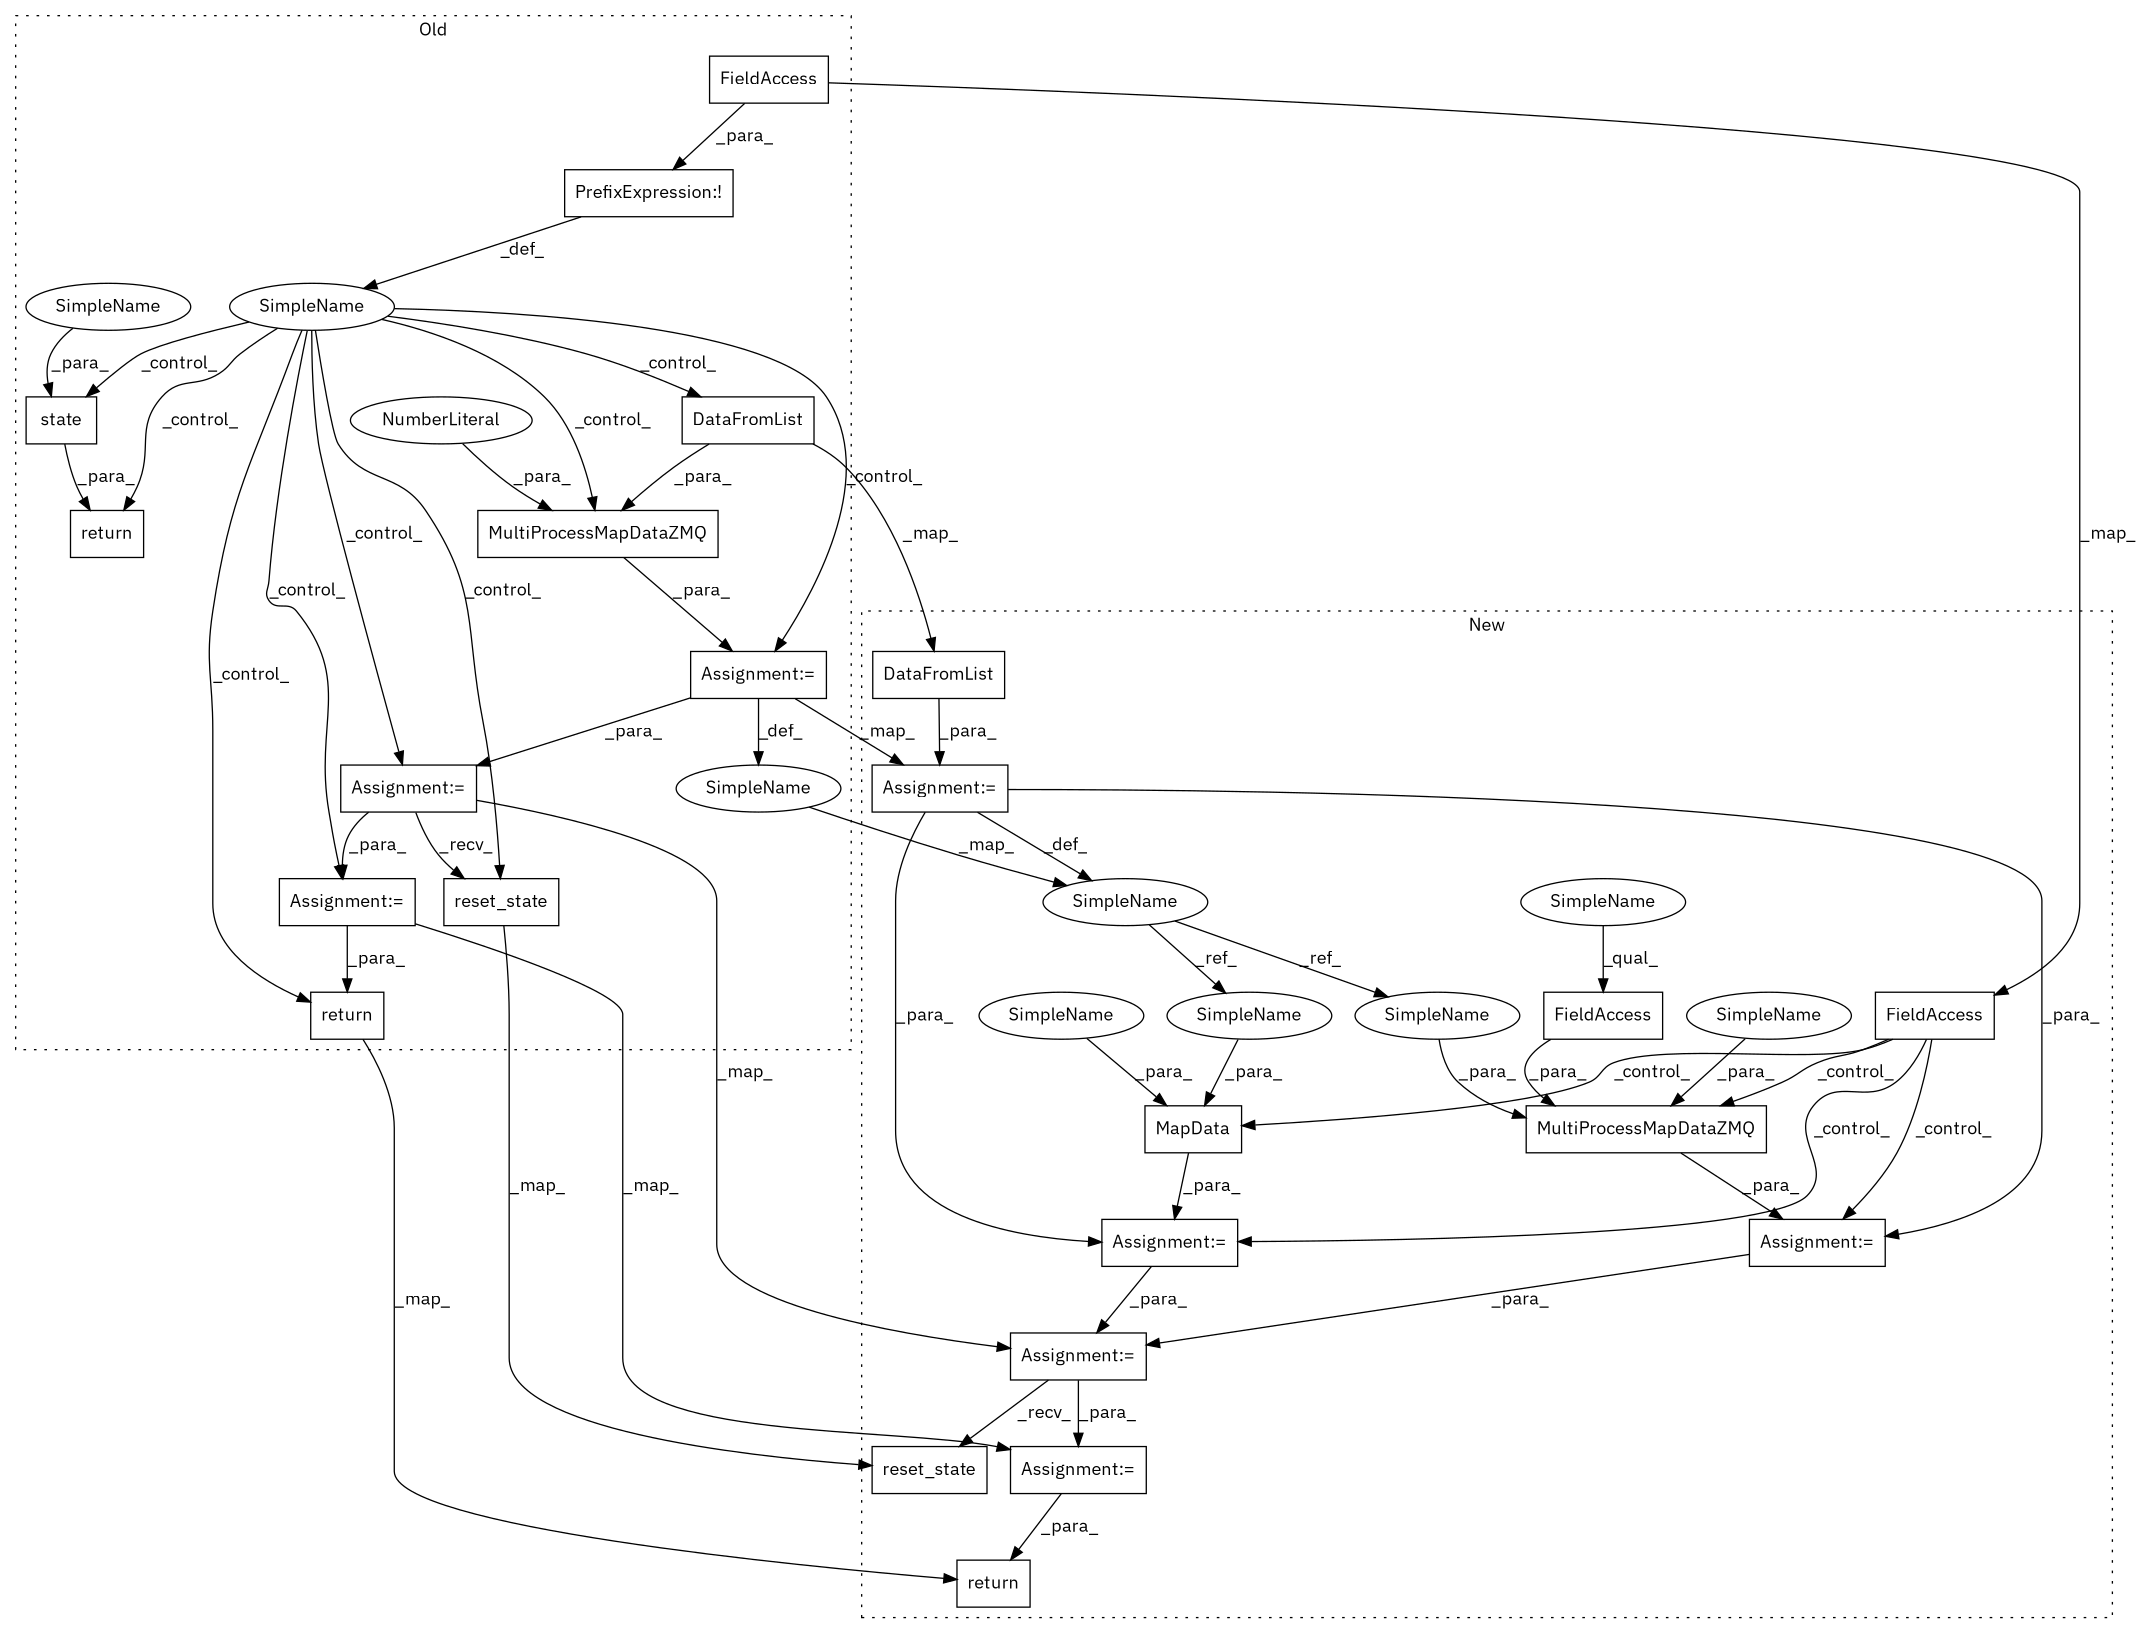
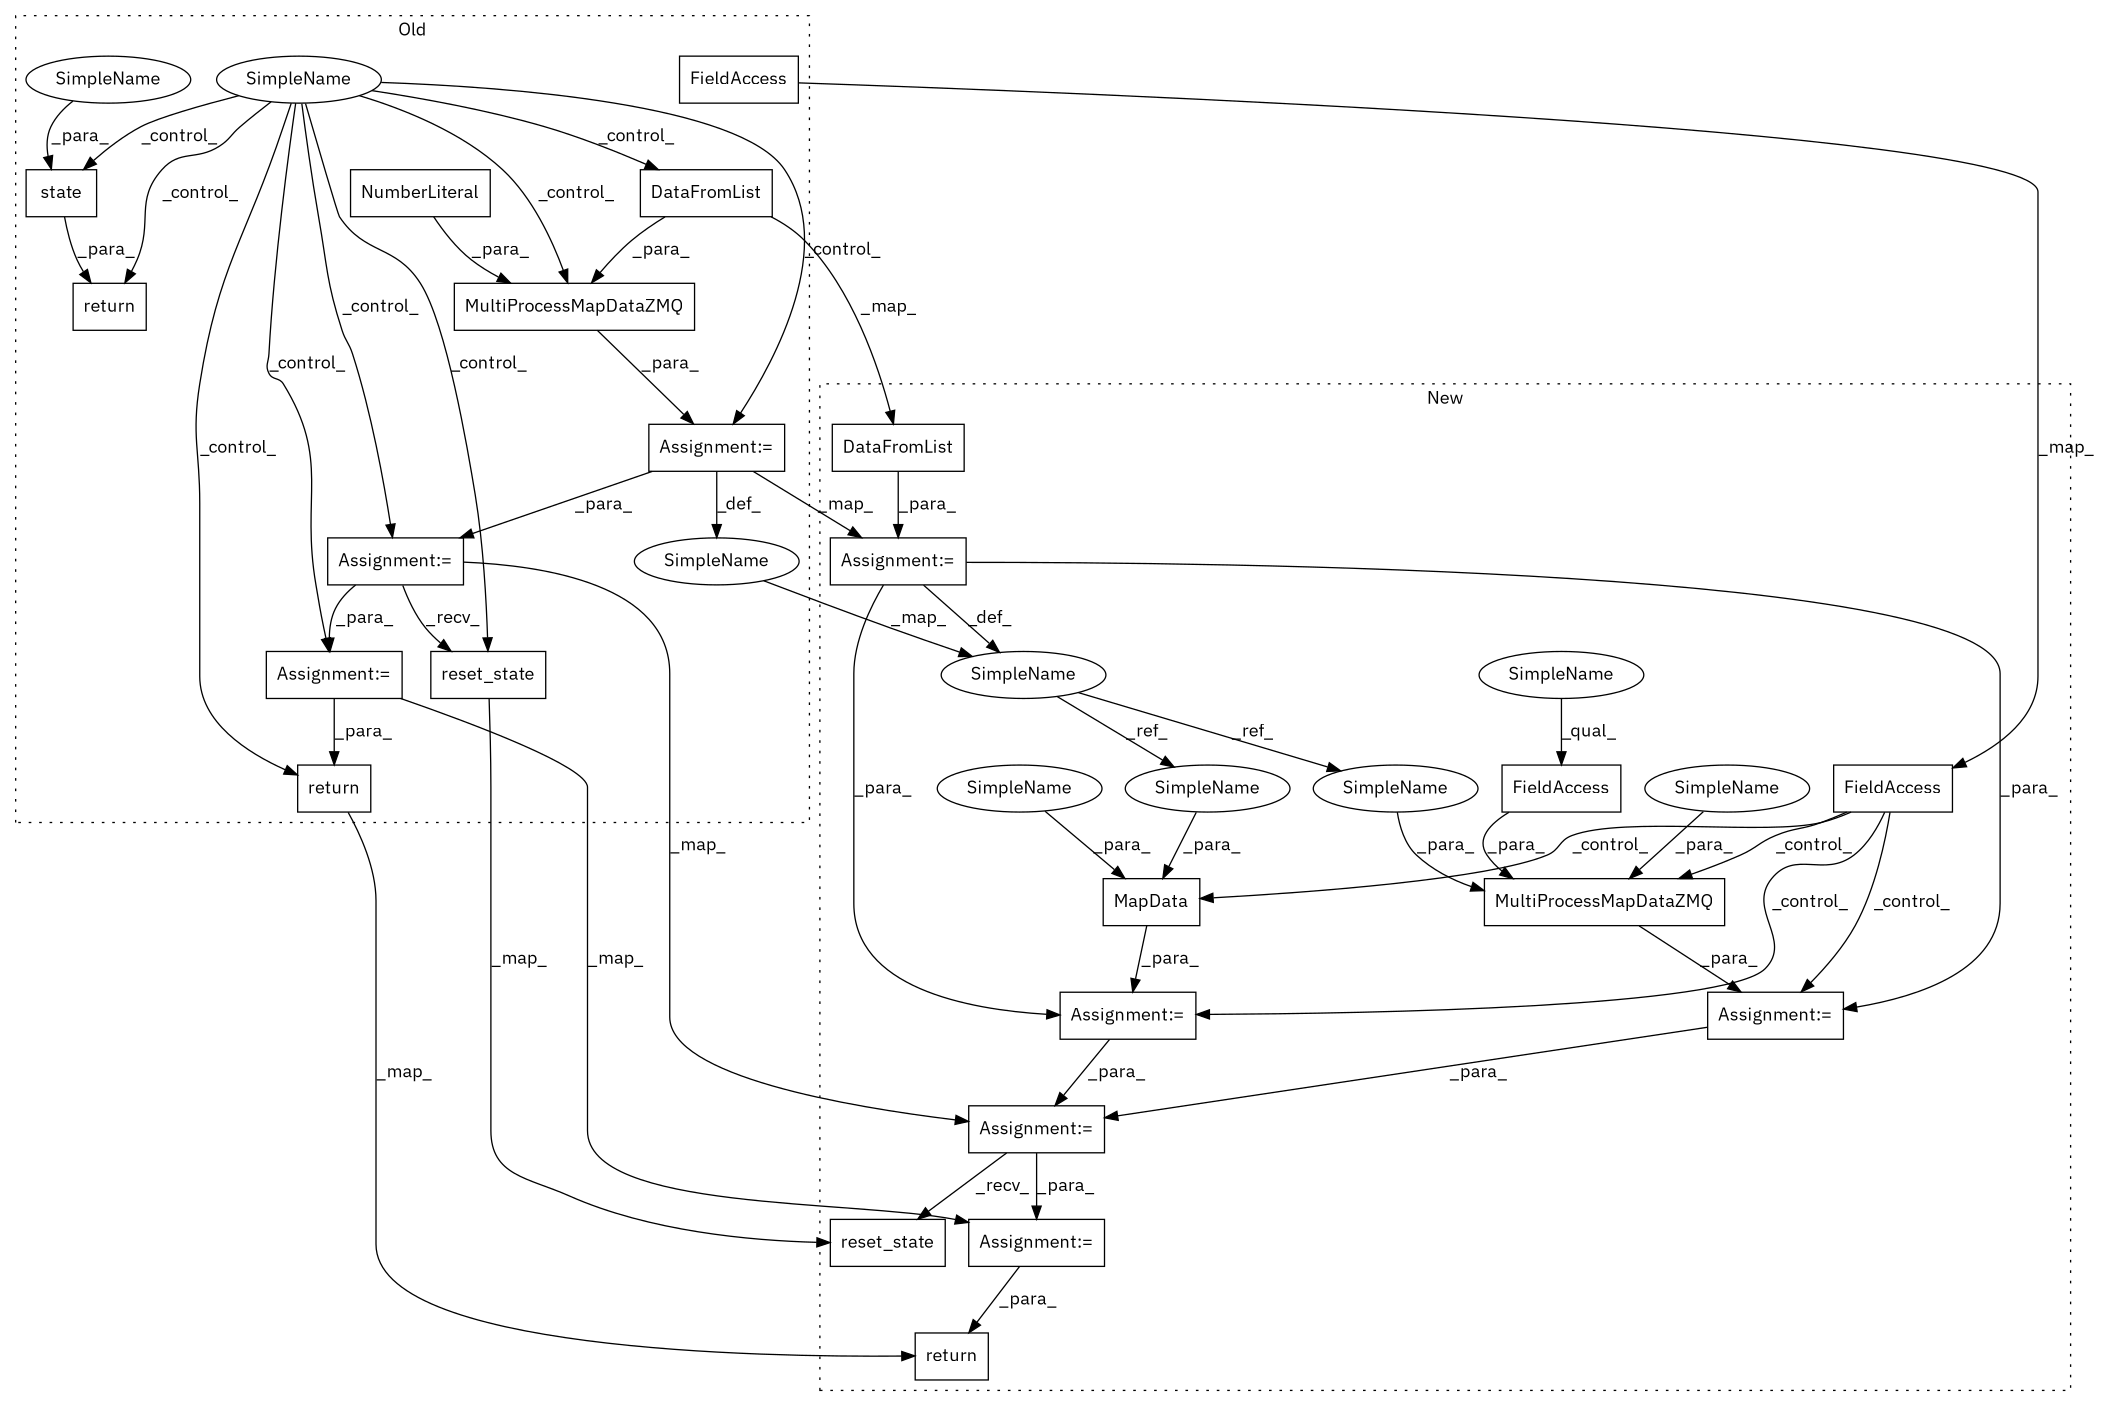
(649, 193) -> none
(441, 420) -> (420, 193)
